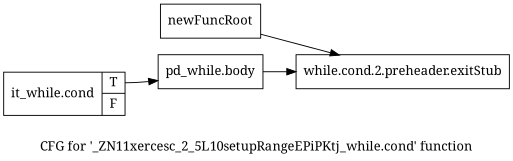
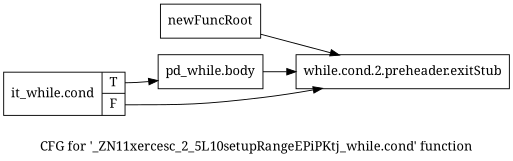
none -> (220, 102)
